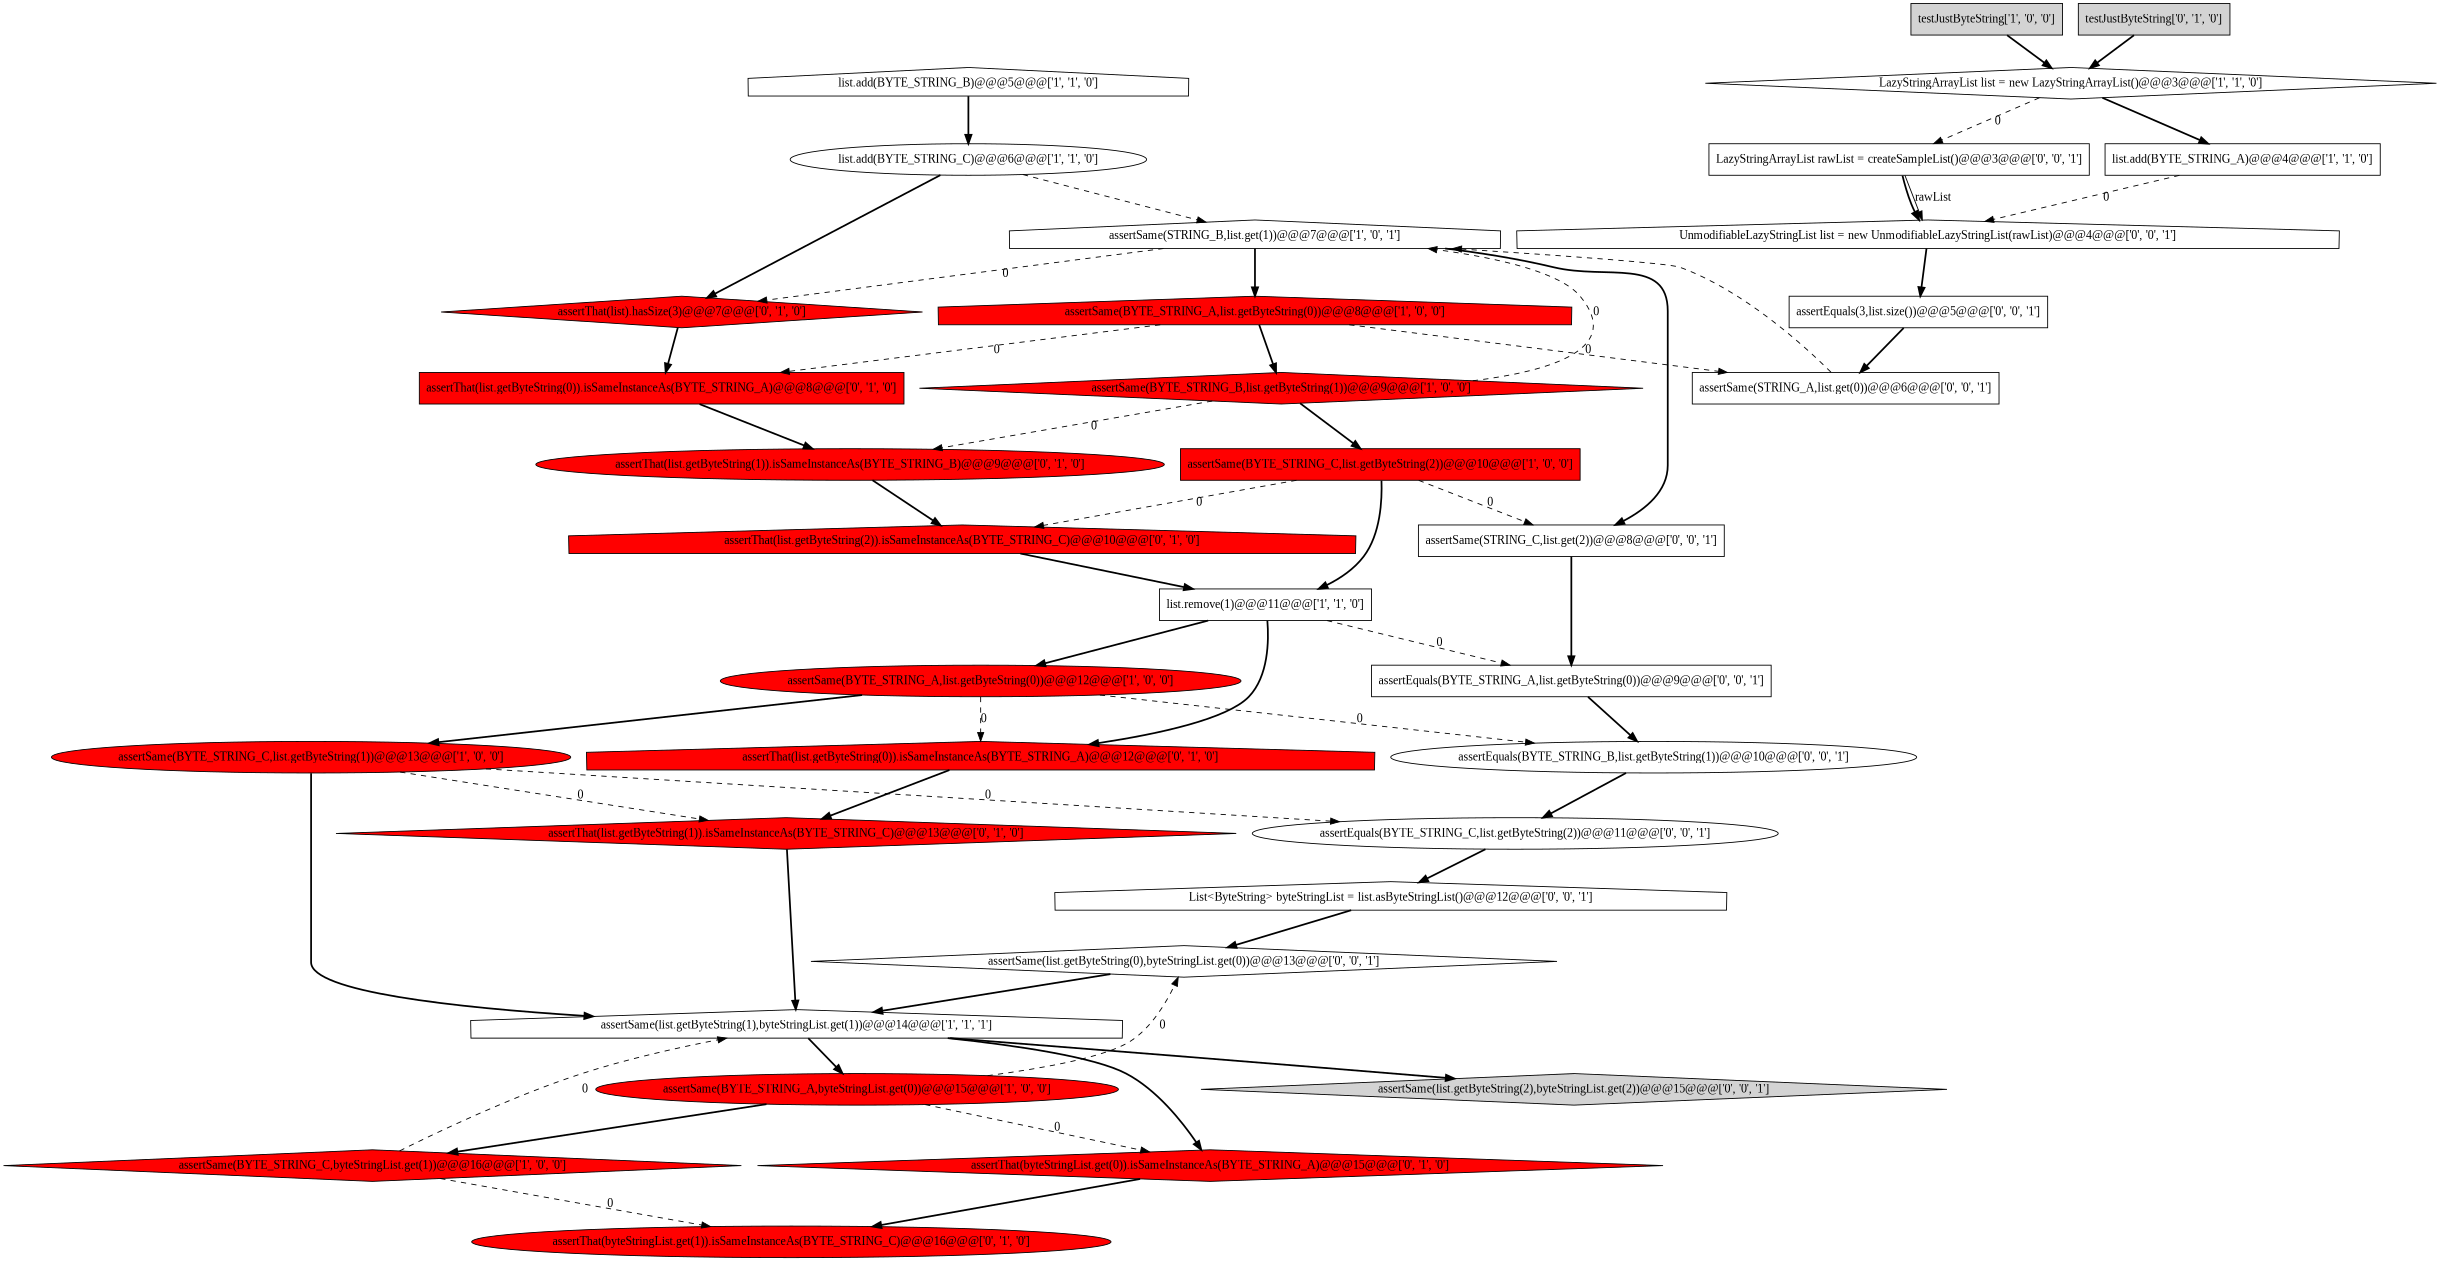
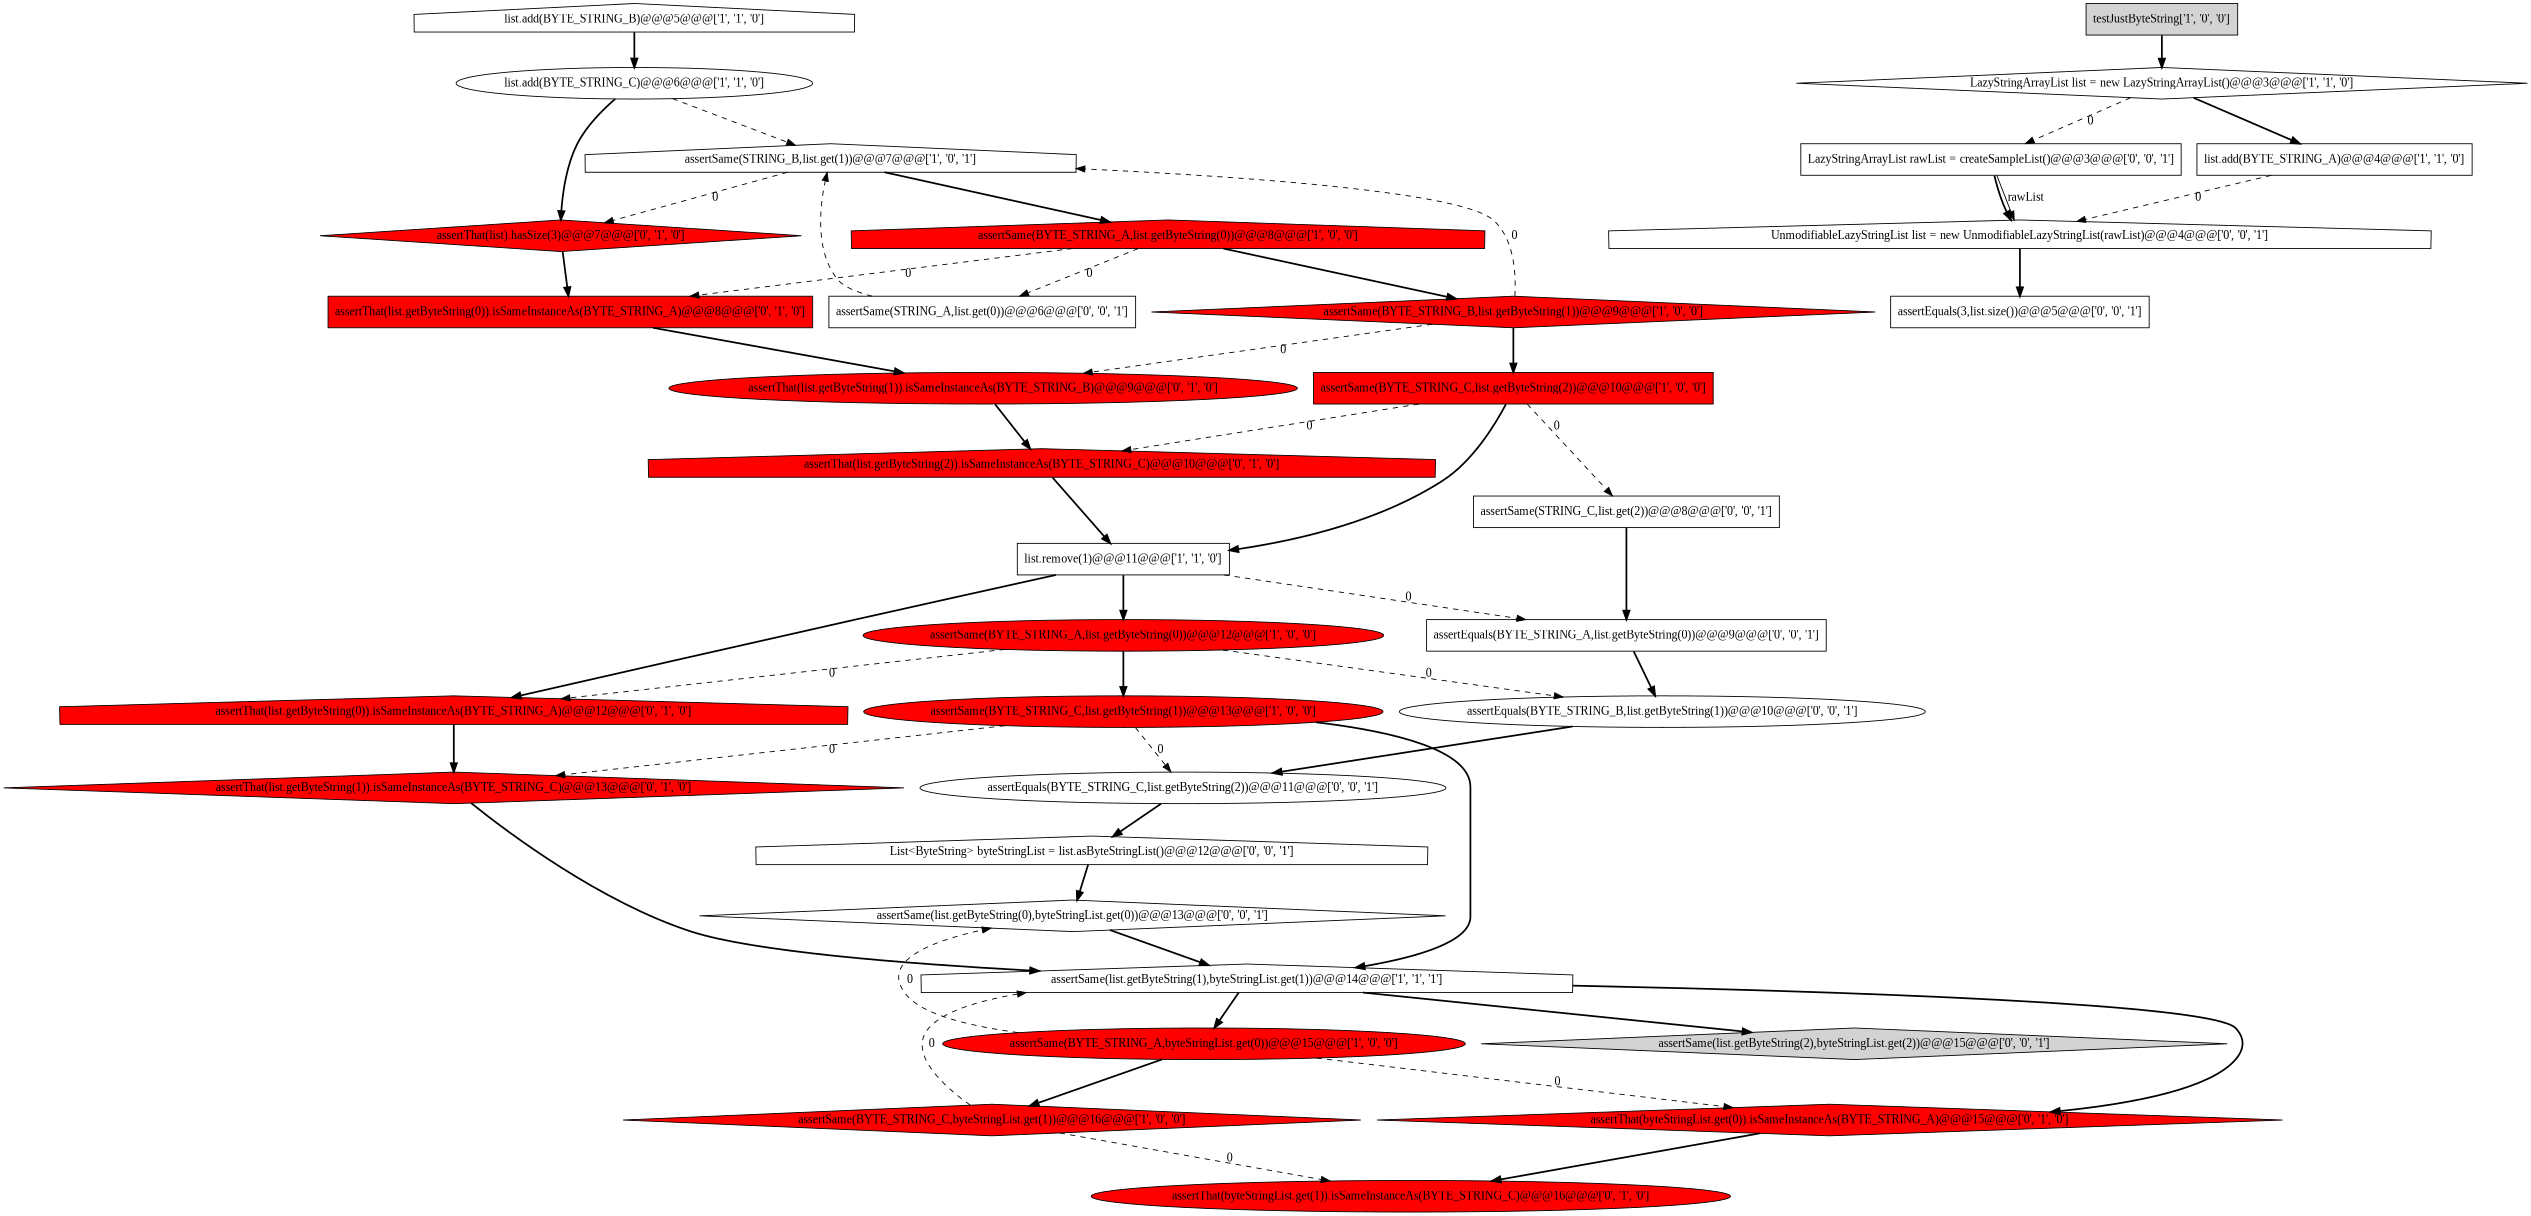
(2154, 19) -> none
(1666, 302) -> none
(1885, 347) -> none
